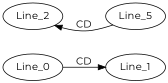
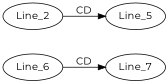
(88, 31) -> (81, 16)
(33, 67) -> (33, 67)
(136, 67) -> (136, 67)
